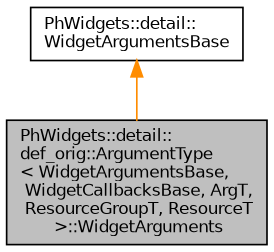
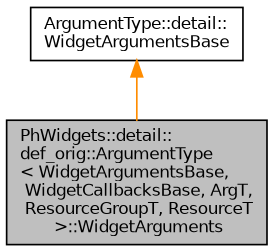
(137, 34) -> (137, 34)
